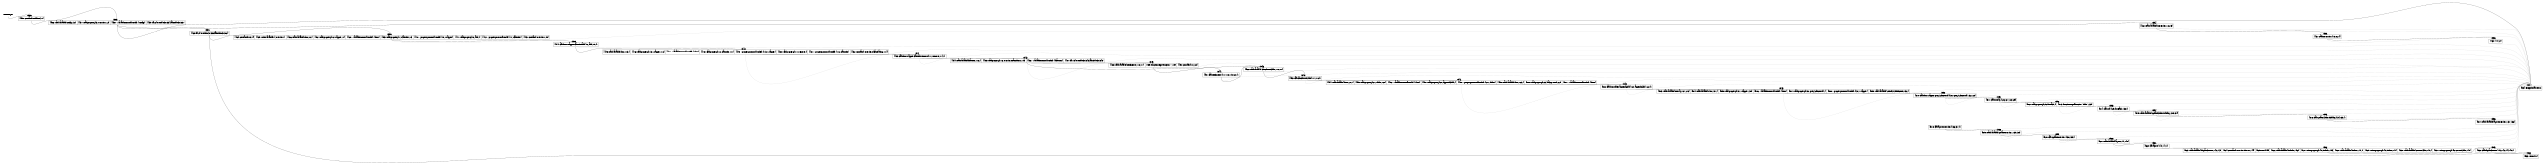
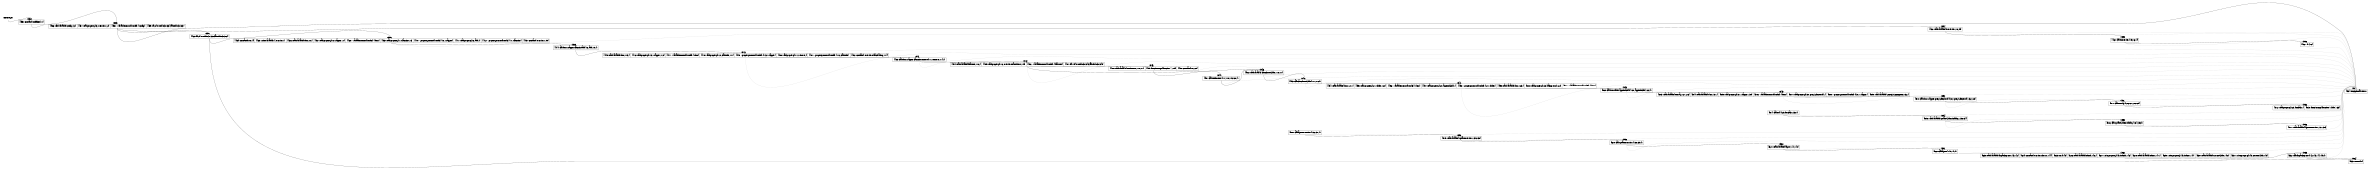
(2086, 107) -> none
